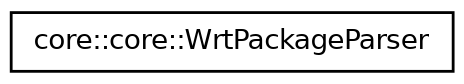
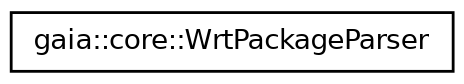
(232, 42) -> (232, 42)
